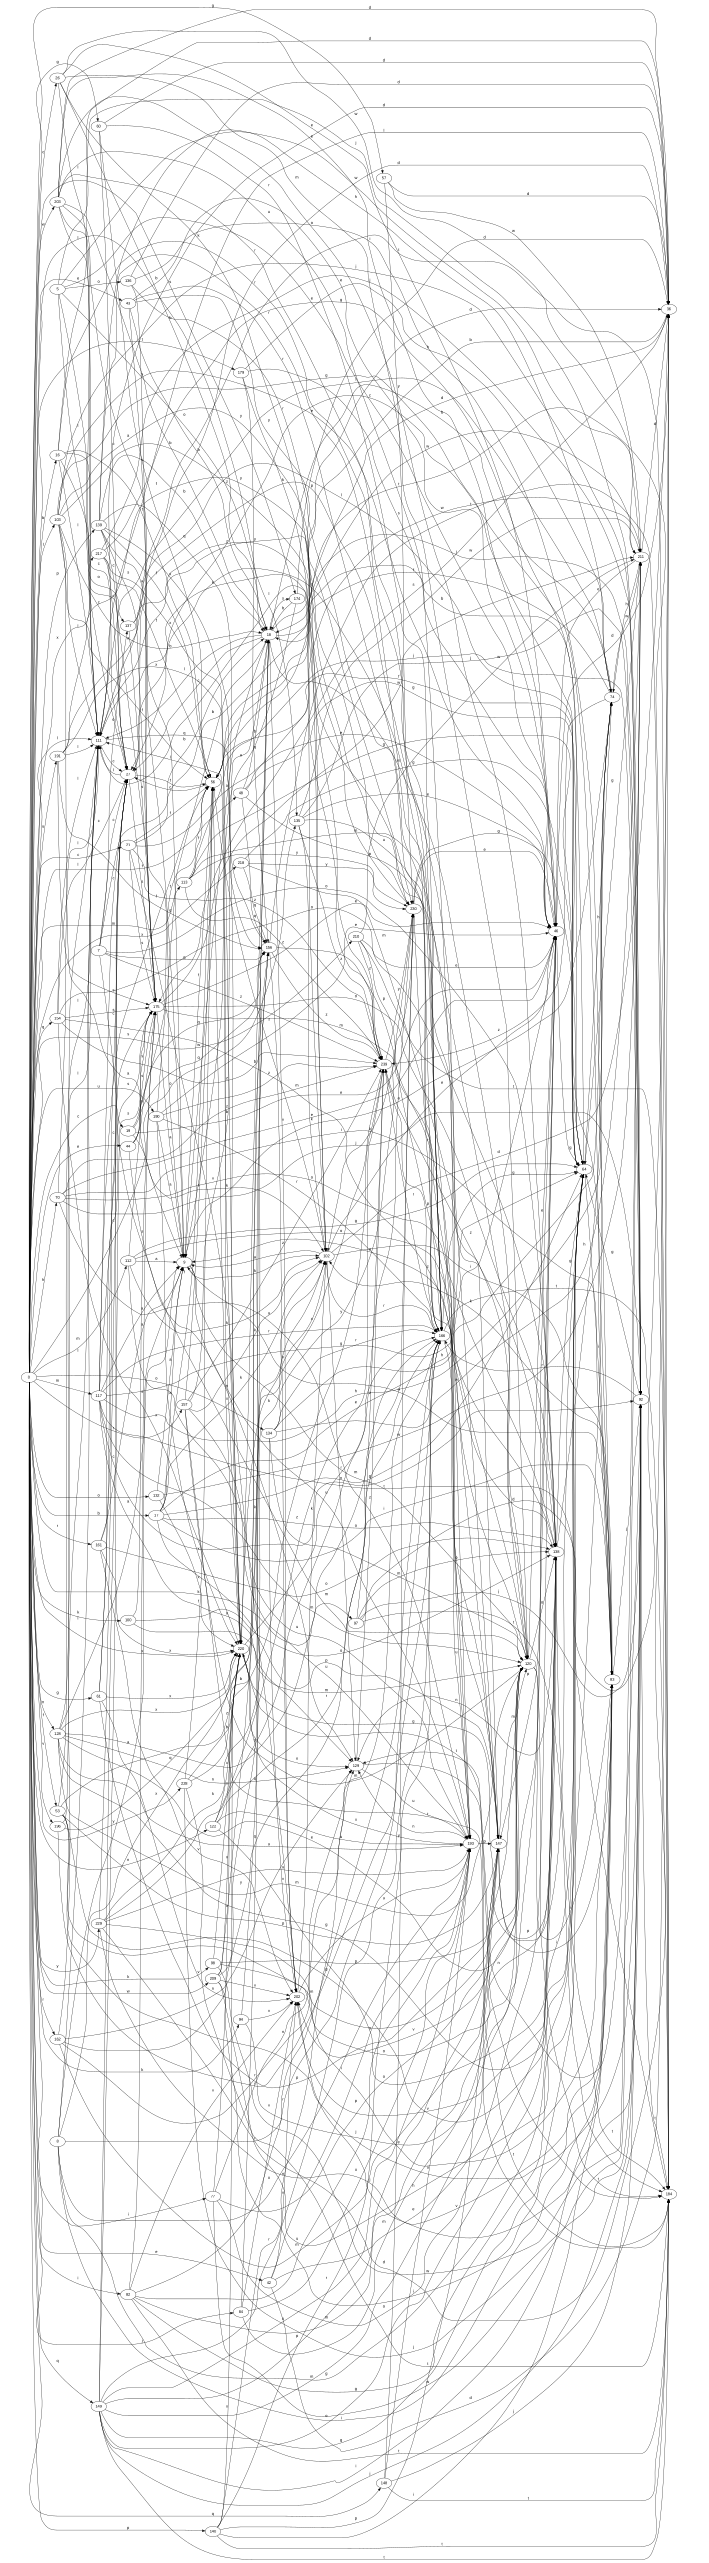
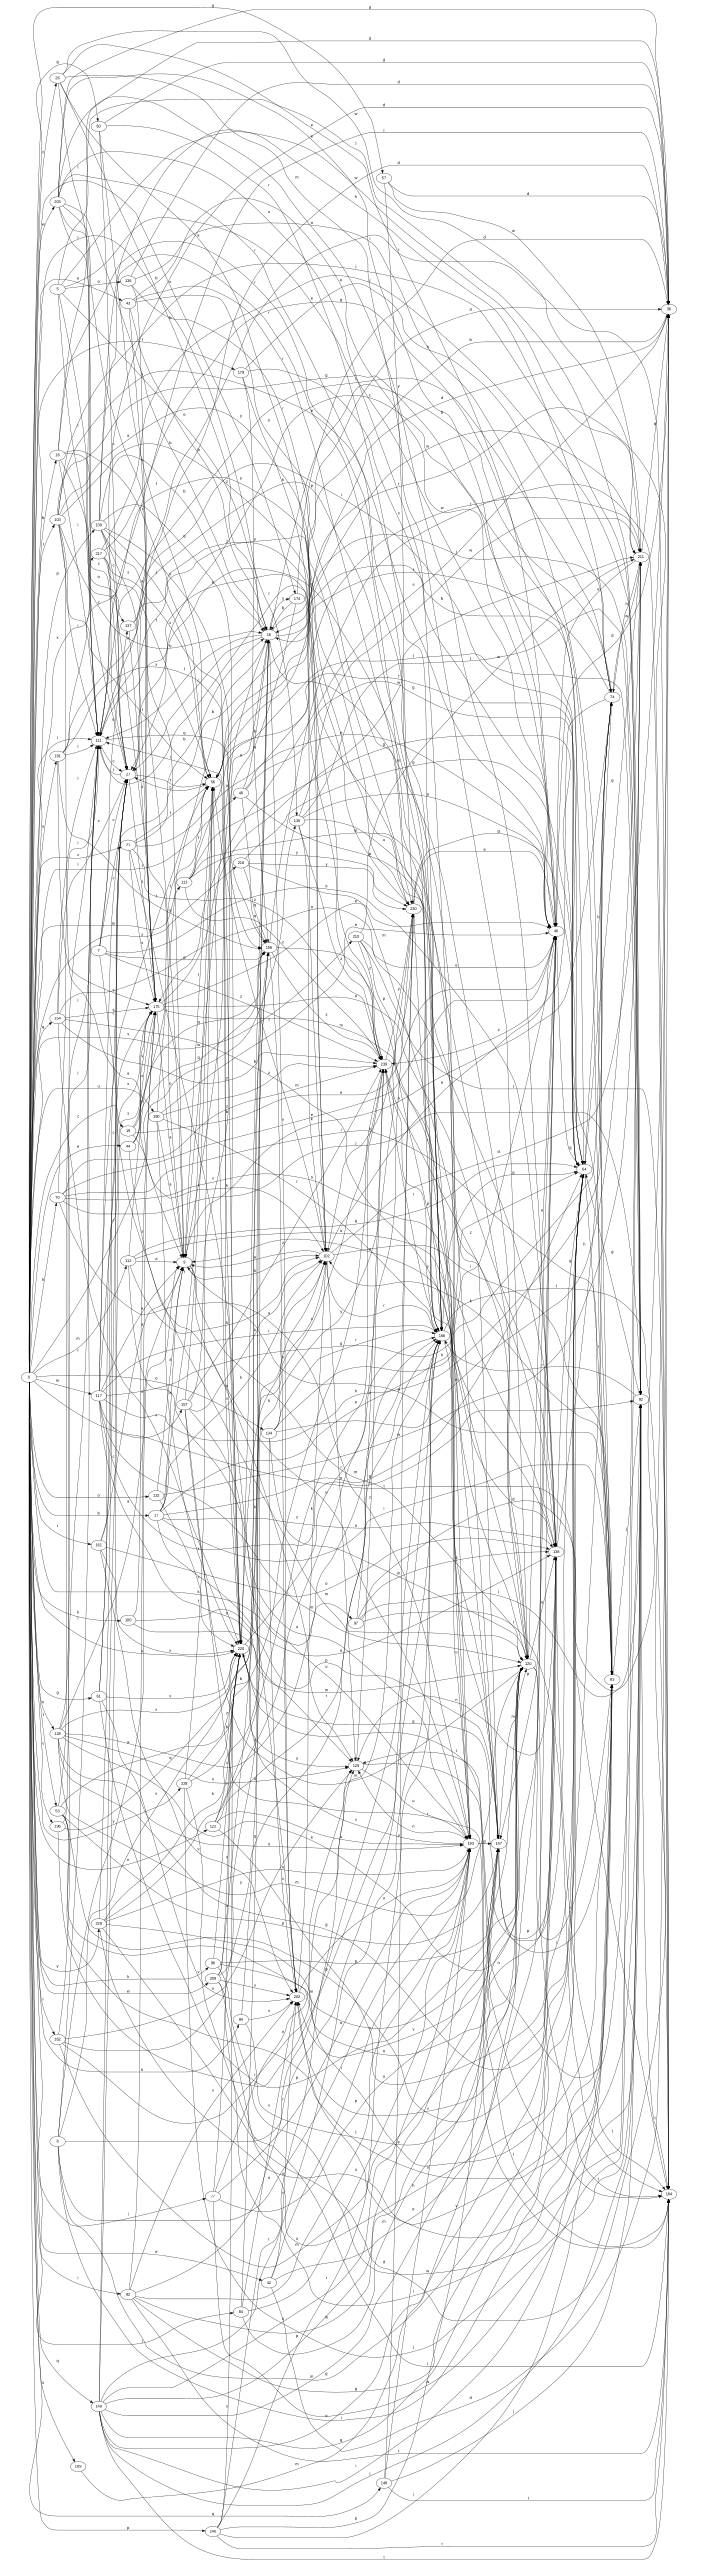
(515, 2100) -> (346, 2019)
none -> (78, 2467)
